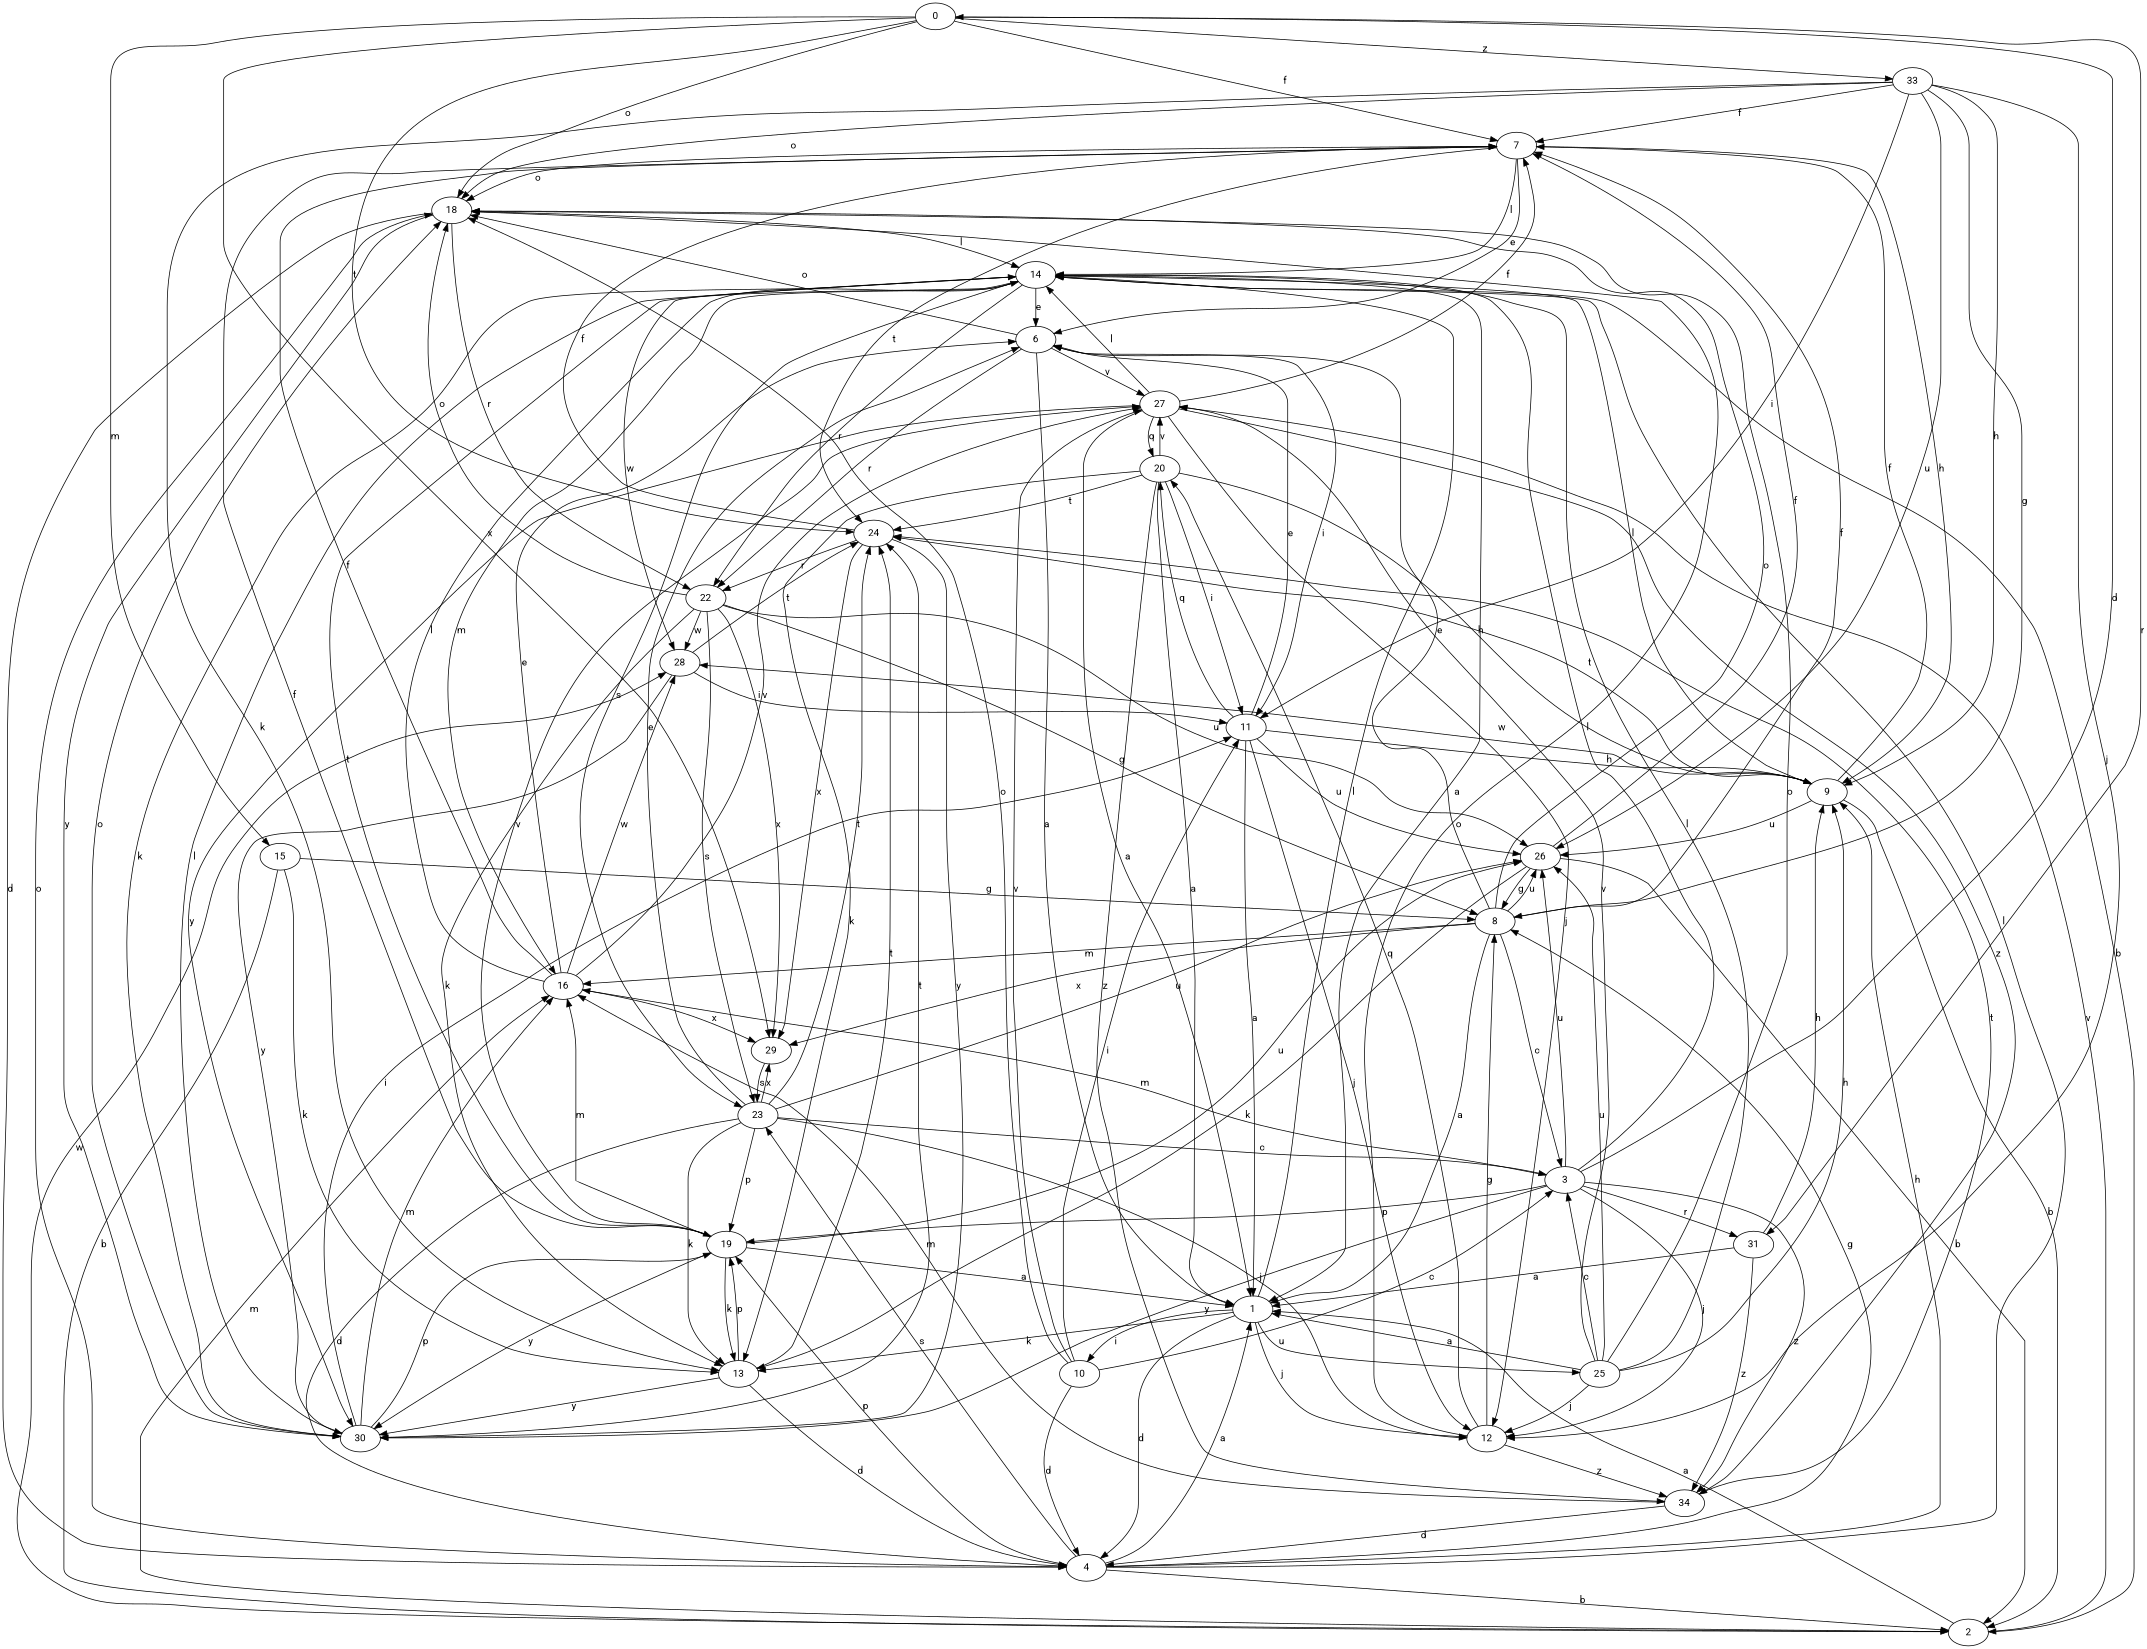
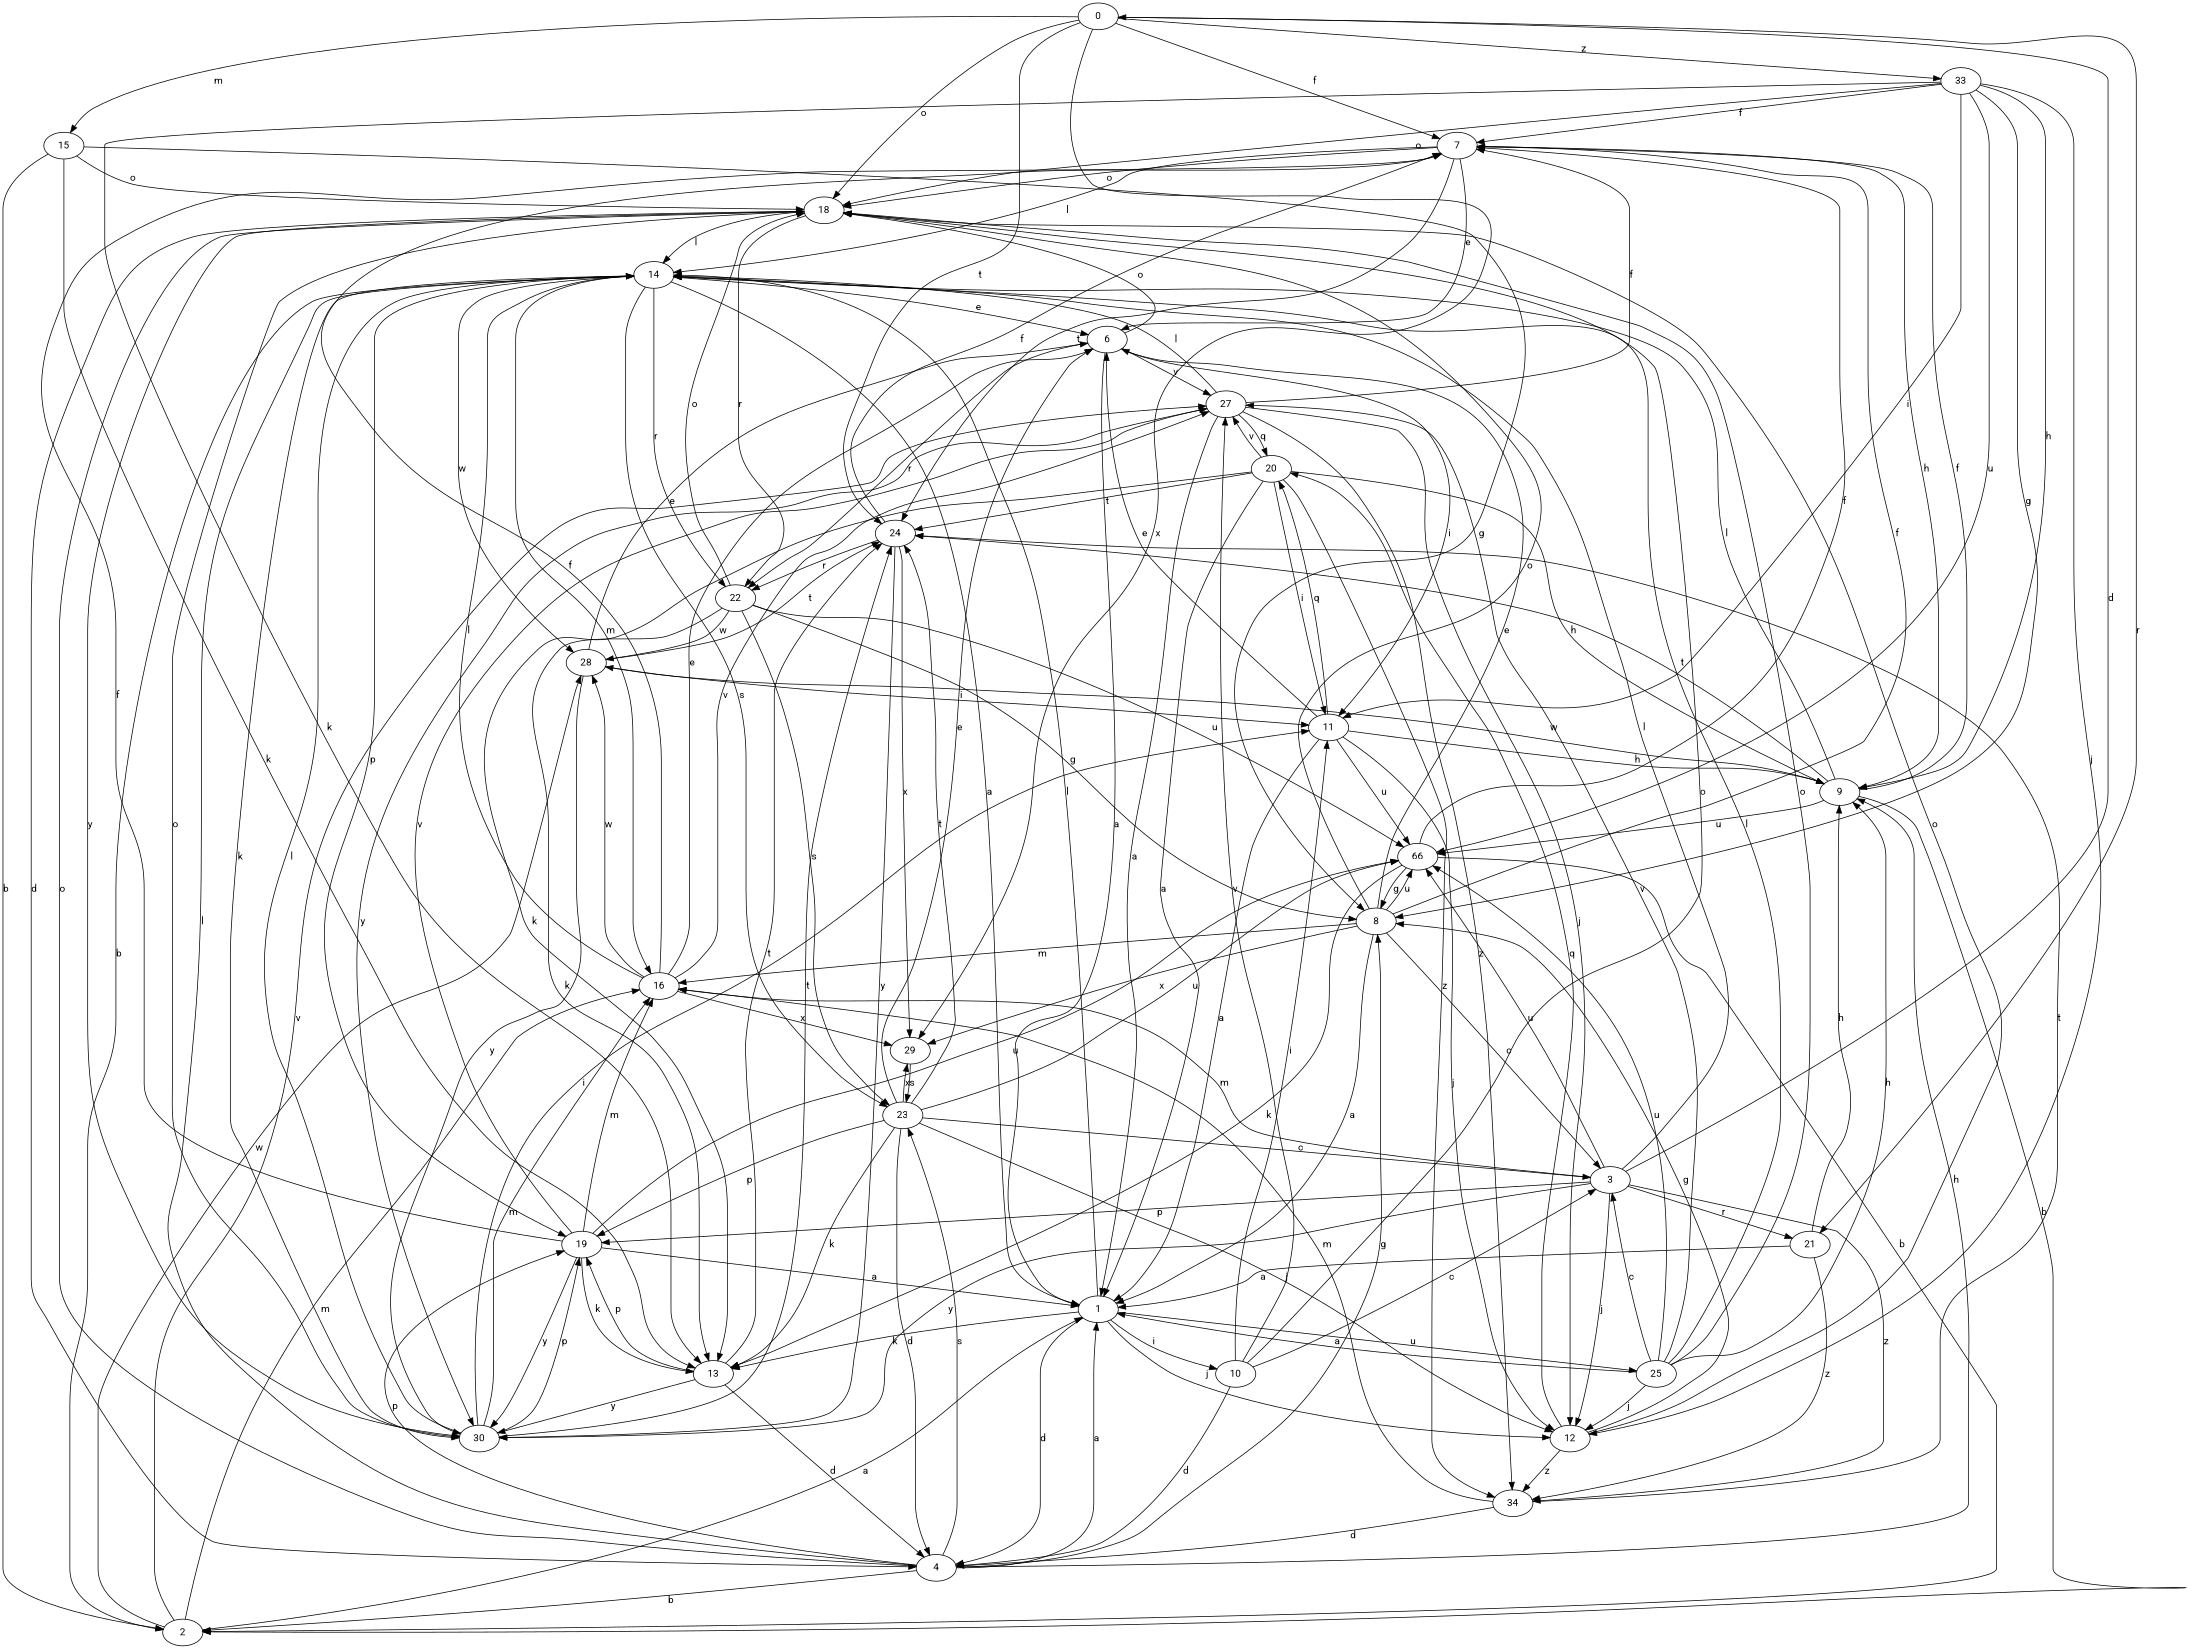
none -> (469, 203)
none -> (778, 417)
(348, 760) -> (373, 760)
(775, 815) -> none
(1540, 857) -> (1418, 857)
(1754, 1245) -> (1810, 1245)
